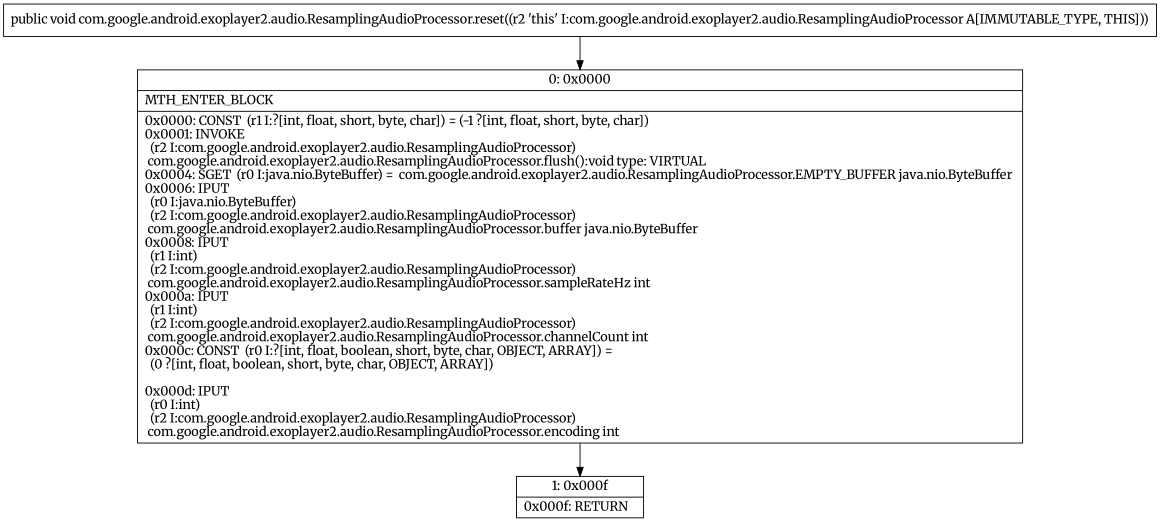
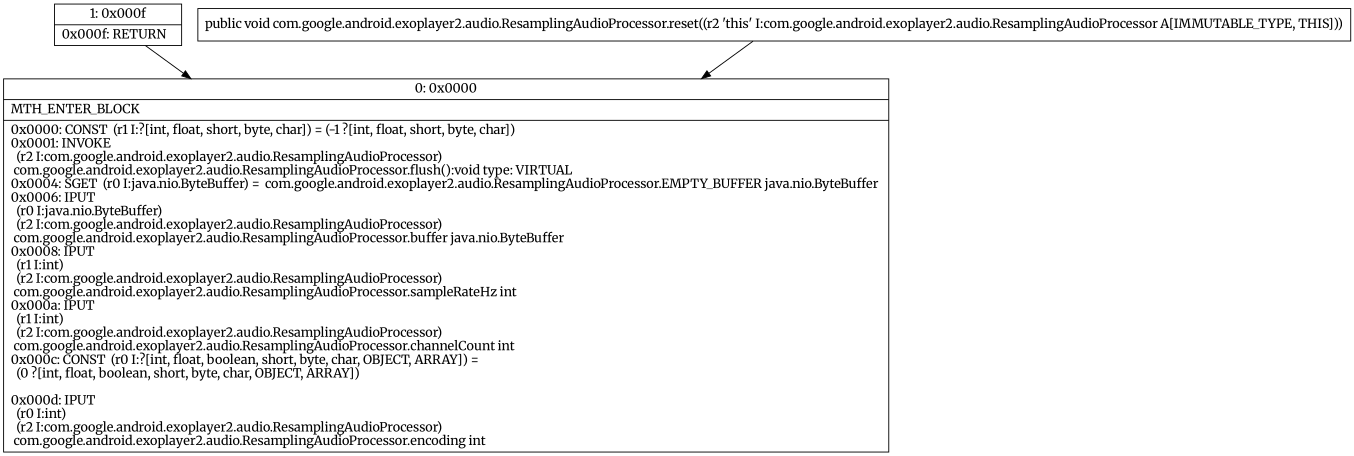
(580, 455) -> (165, 59)
